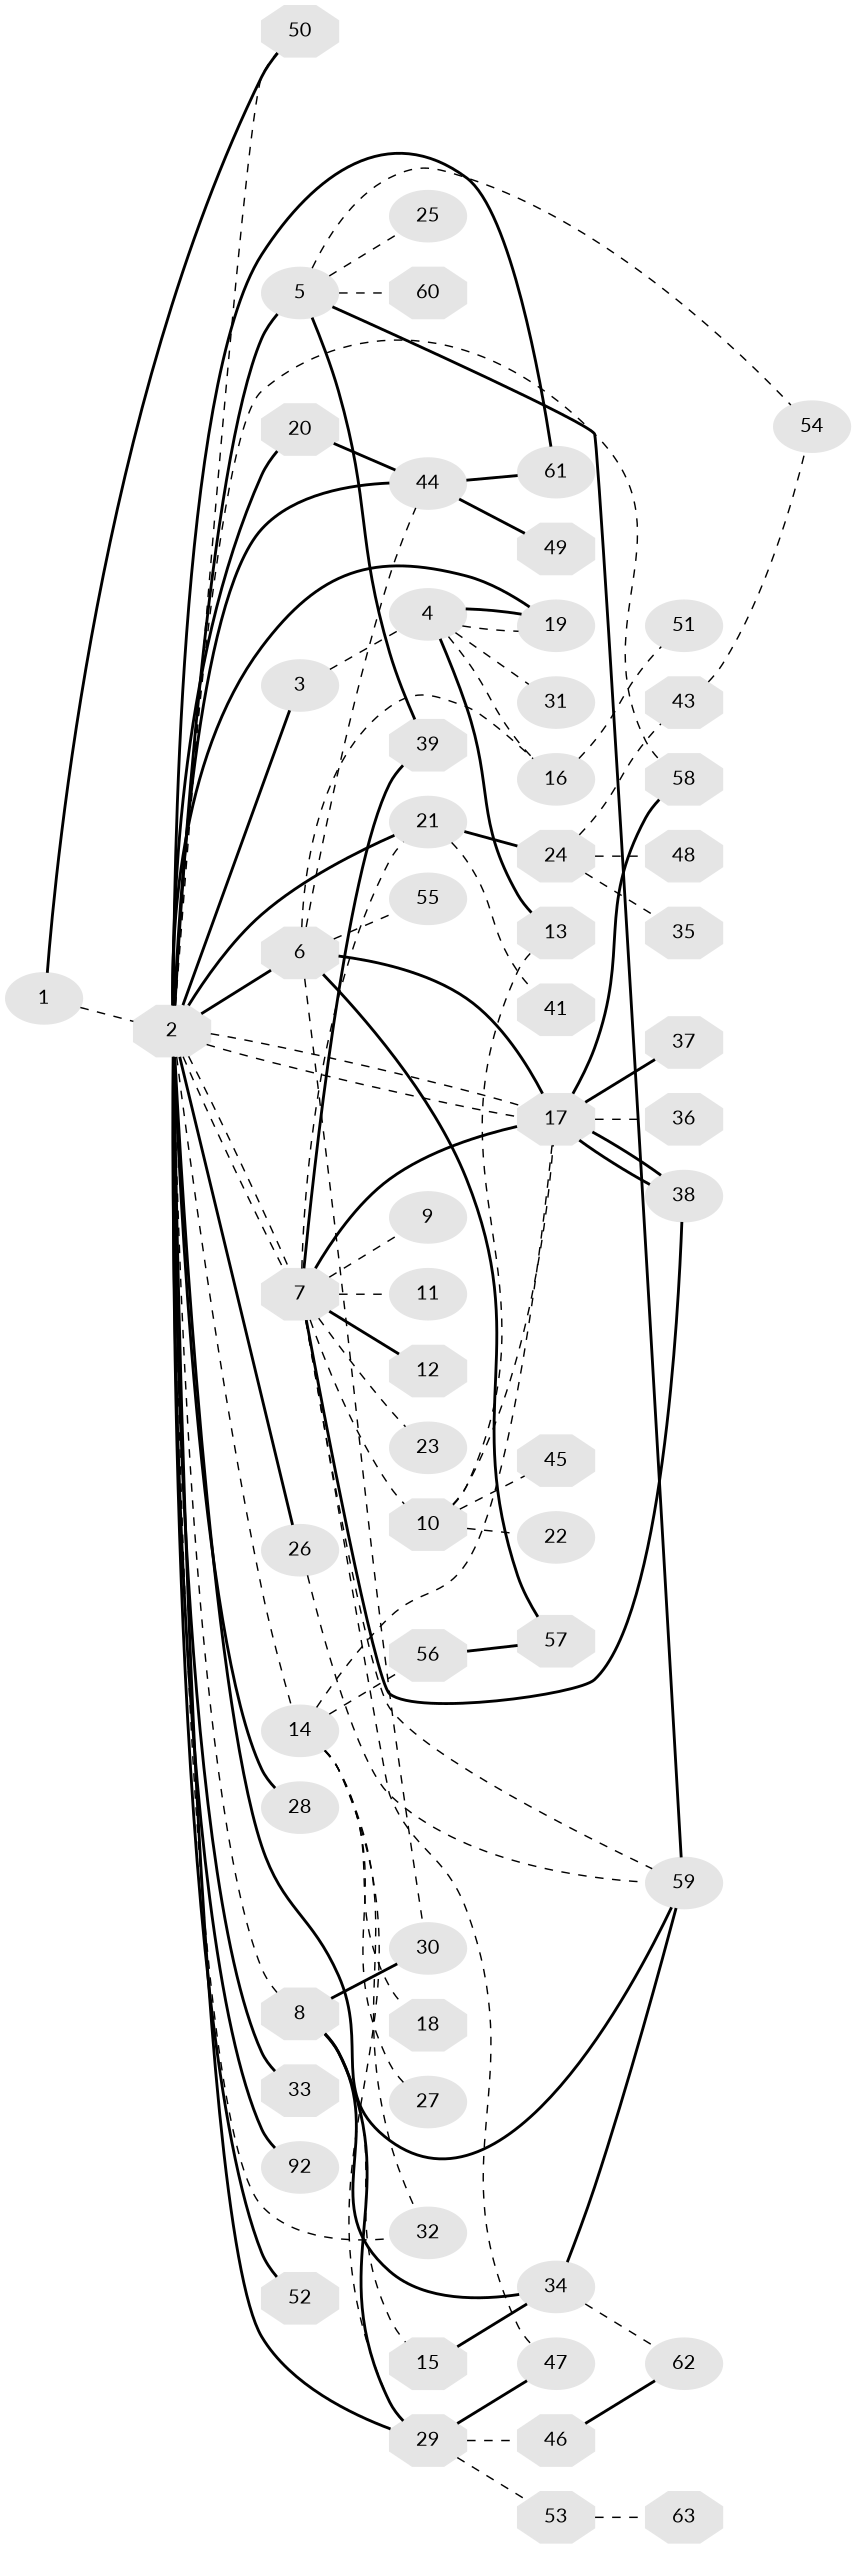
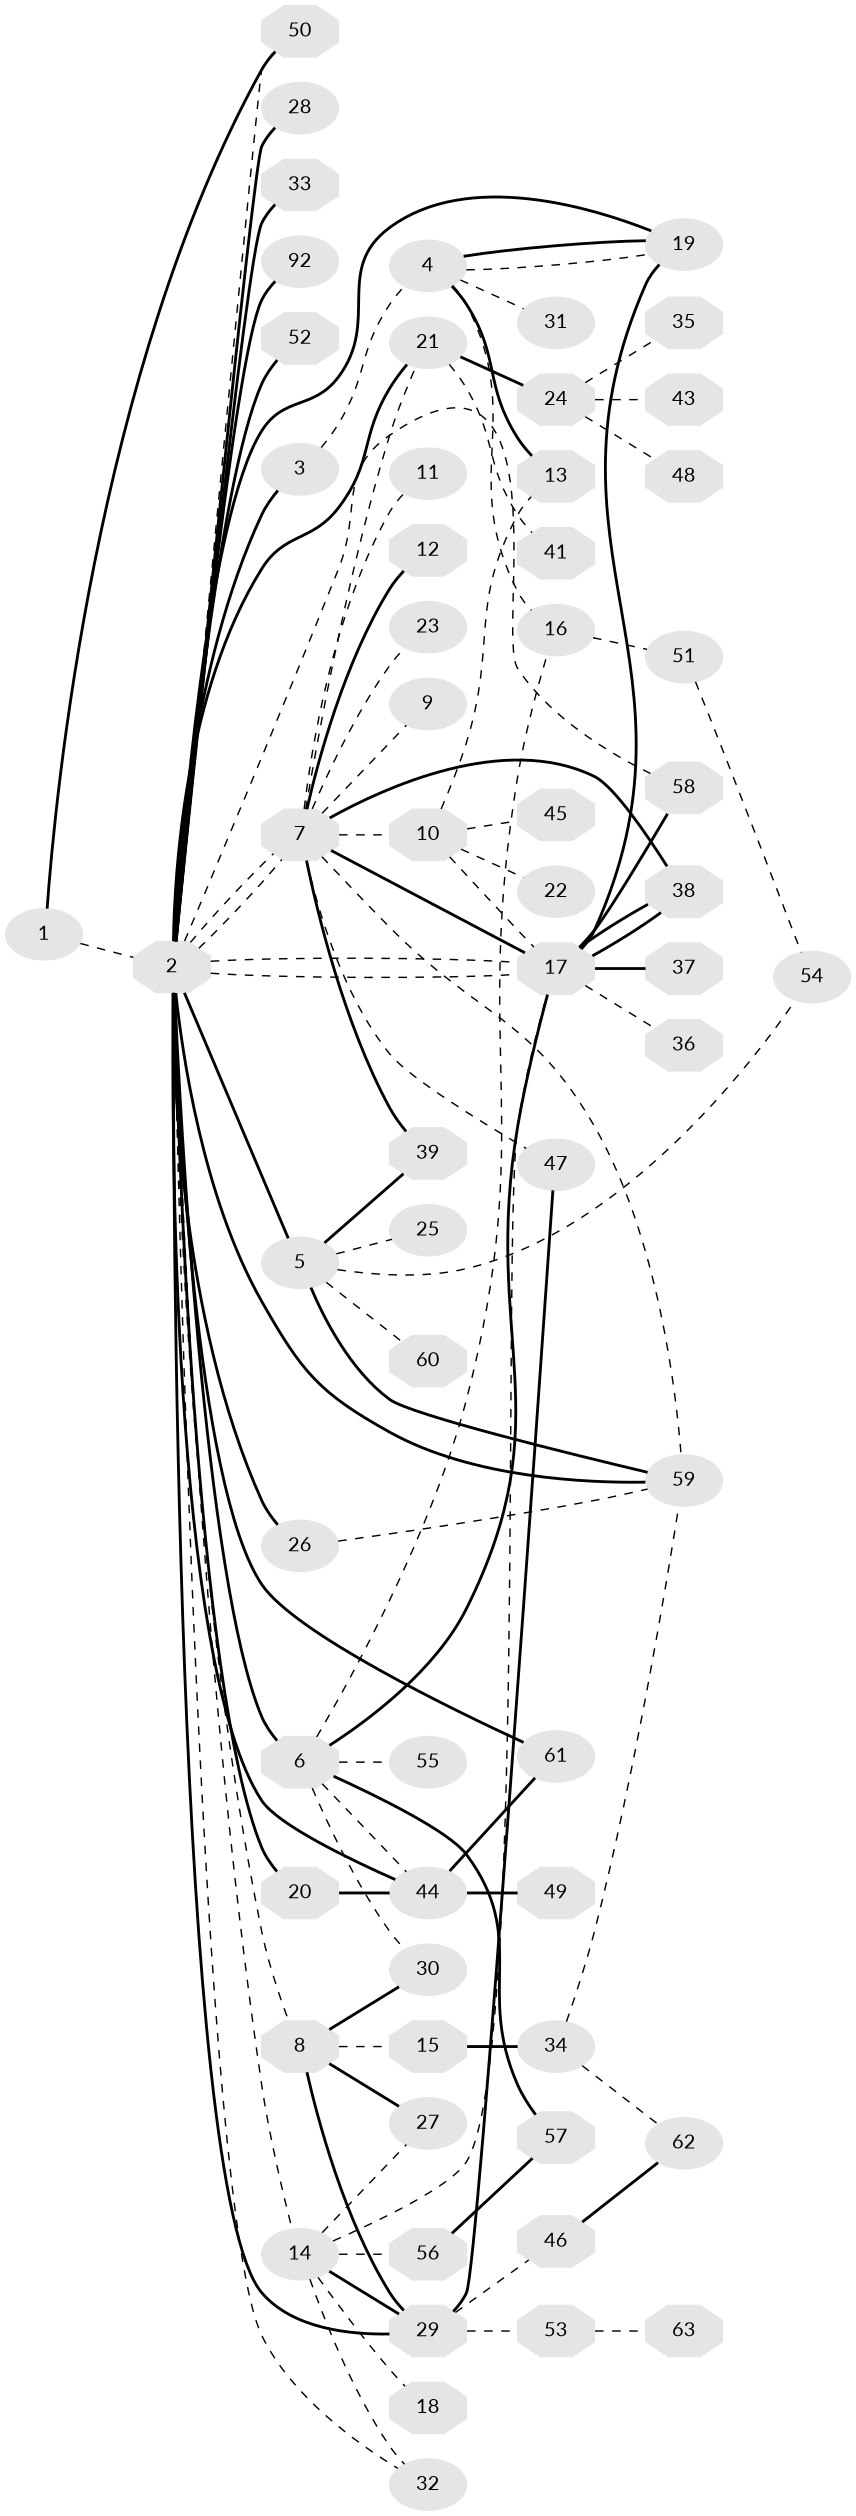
(767, 572) -> (749, 817)
none -> (621, 607)
(684, 1196) -> (684, 892)
(364, 2086) -> (364, 2293)
(626, 2086) -> (632, 1766)
(382, 2263) -> (364, 2085)
